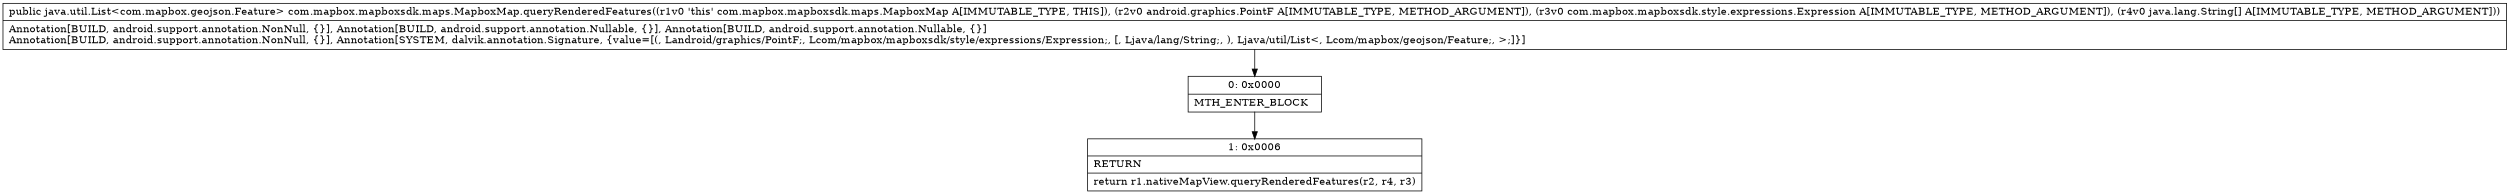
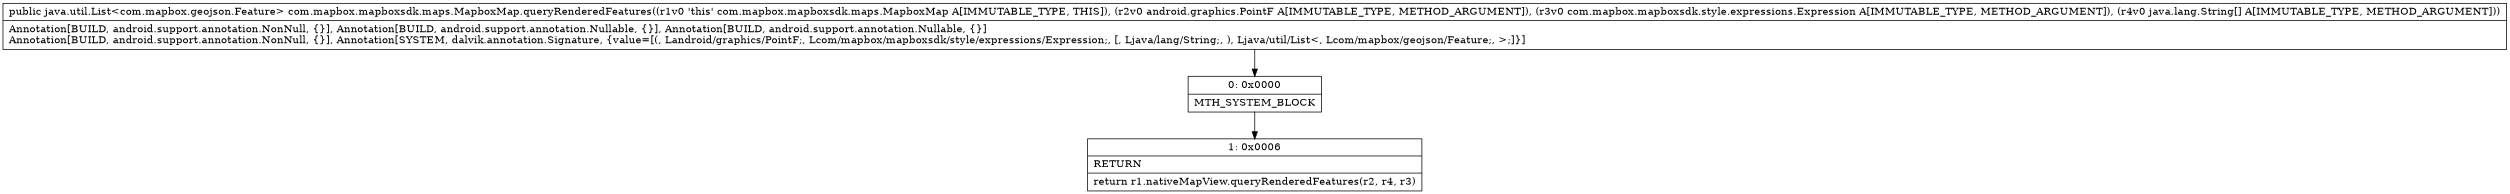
(1251, 103) -> (1255, 103)
